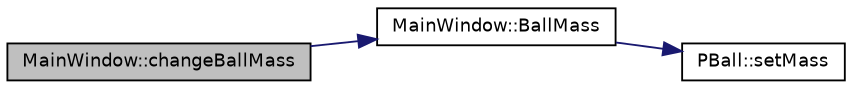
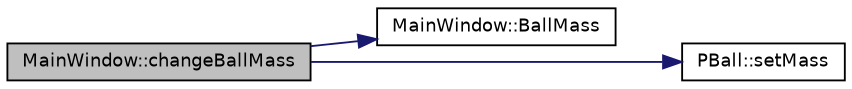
(640, 46) -> (487, 62)
